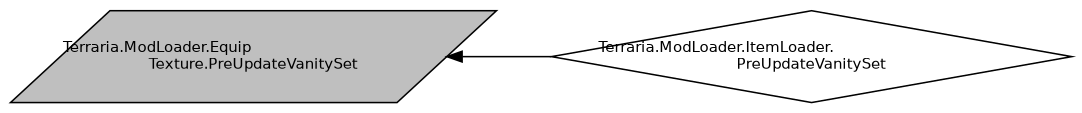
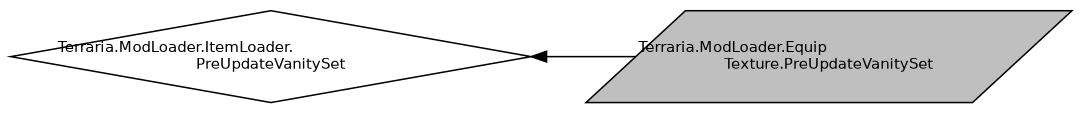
(507, 57) -> (591, 57)
